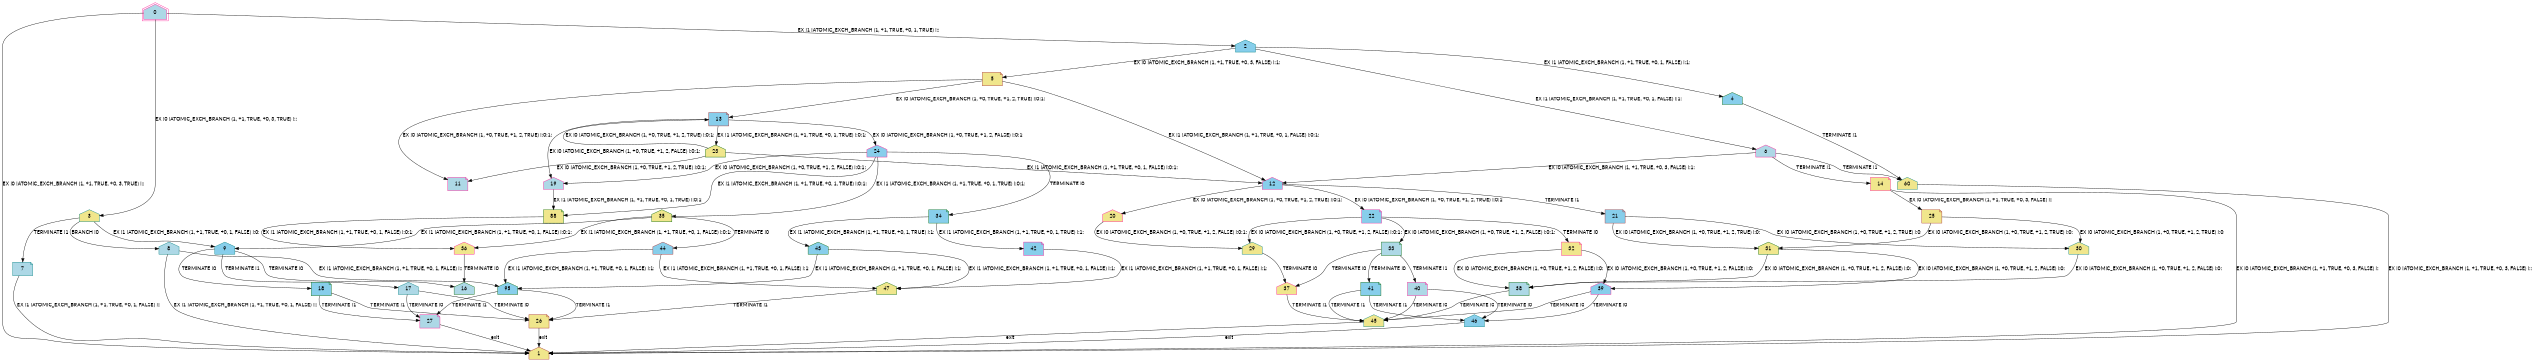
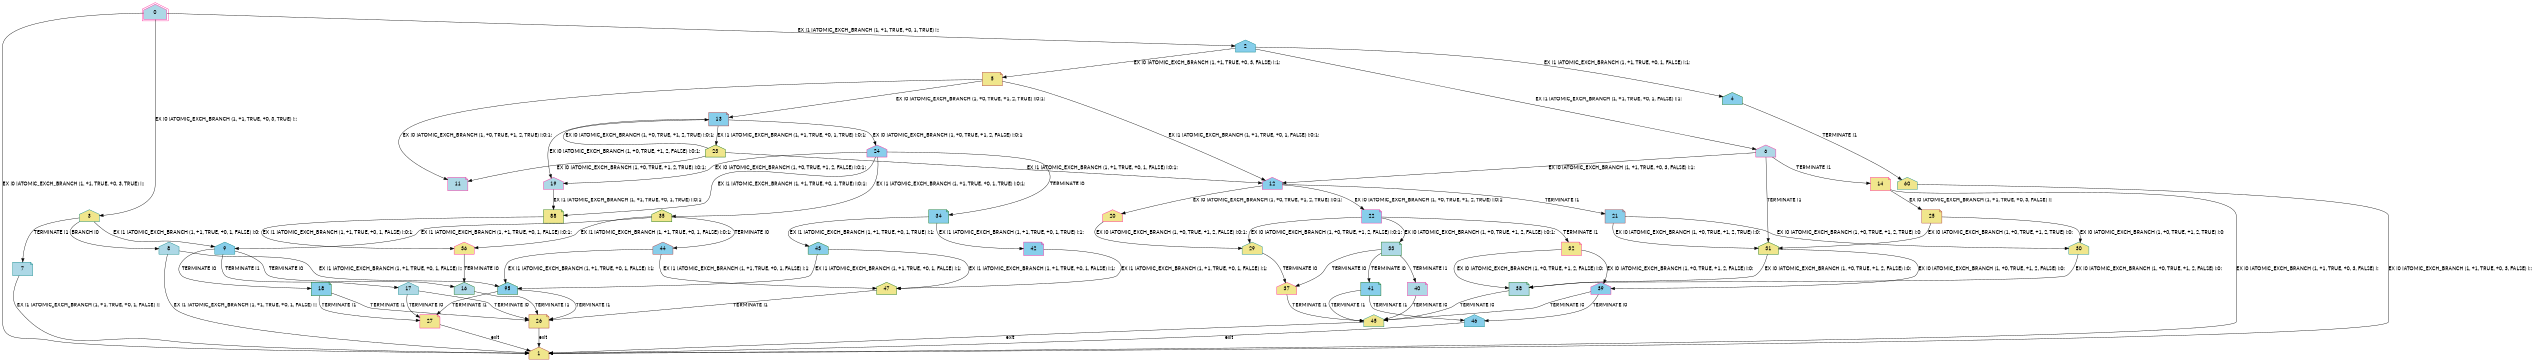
(1837, 168) -> (1767, 198)
(1581, 233) -> (1581, 233)
(1473, 293) -> none
none -> (508, 297)
(430, 321) -> (430, 321)
